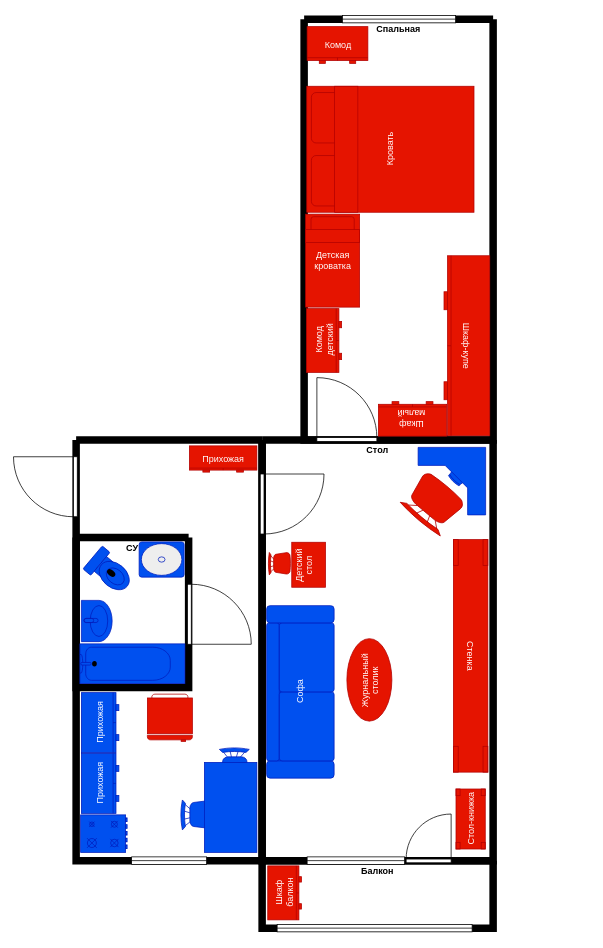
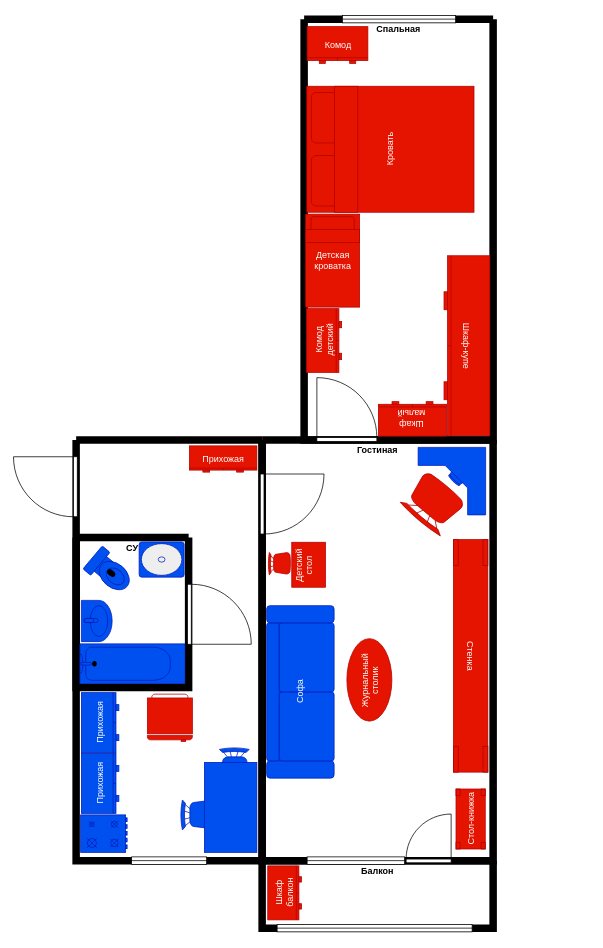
(377, 450) -> (377, 450)
